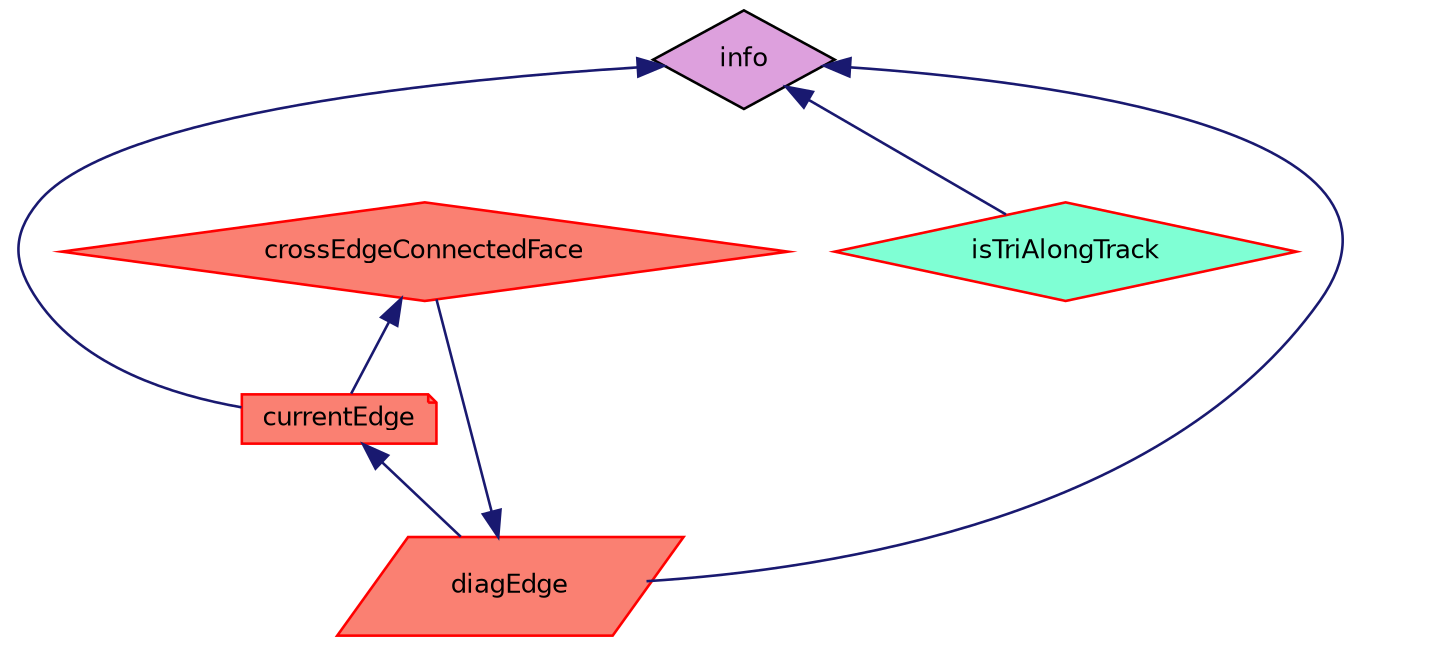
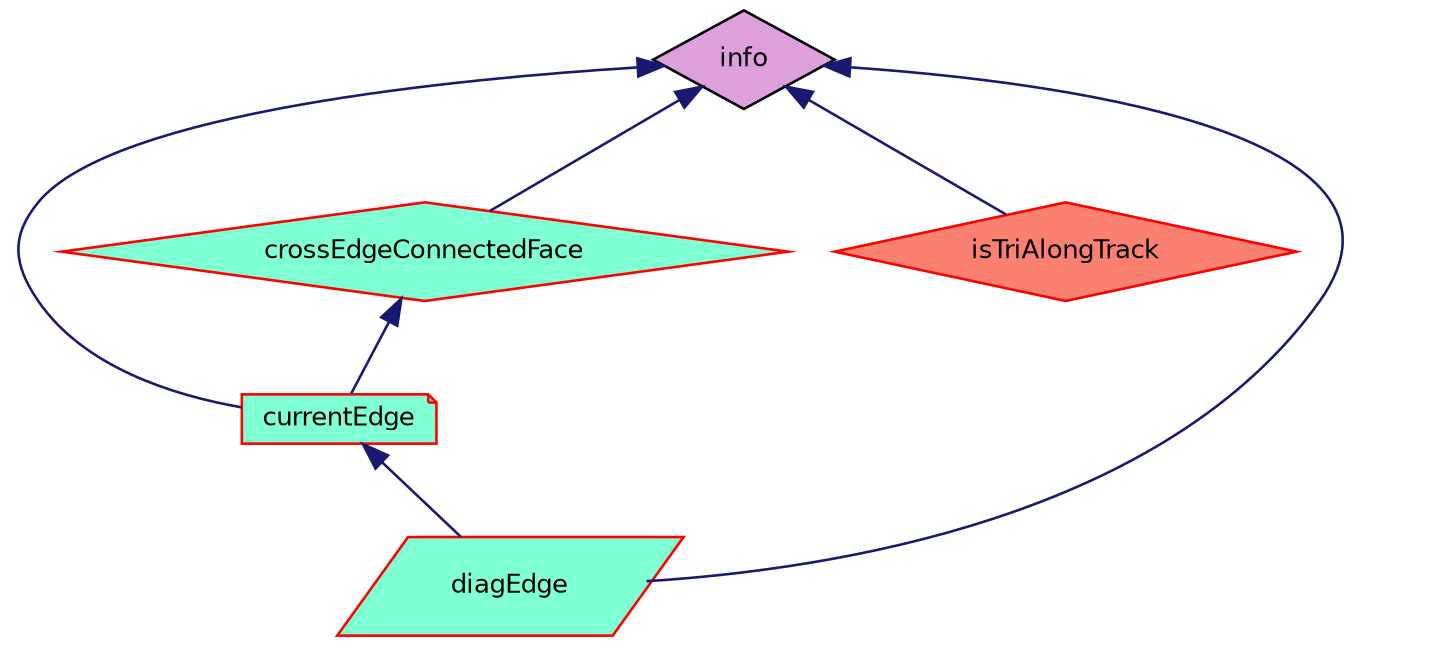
(425, 252) -> (425, 252)
(1066, 252) -> (1066, 252)
(464, 405) -> (585, 156)
(339, 419) -> (339, 419)
(510, 586) -> (510, 586)
